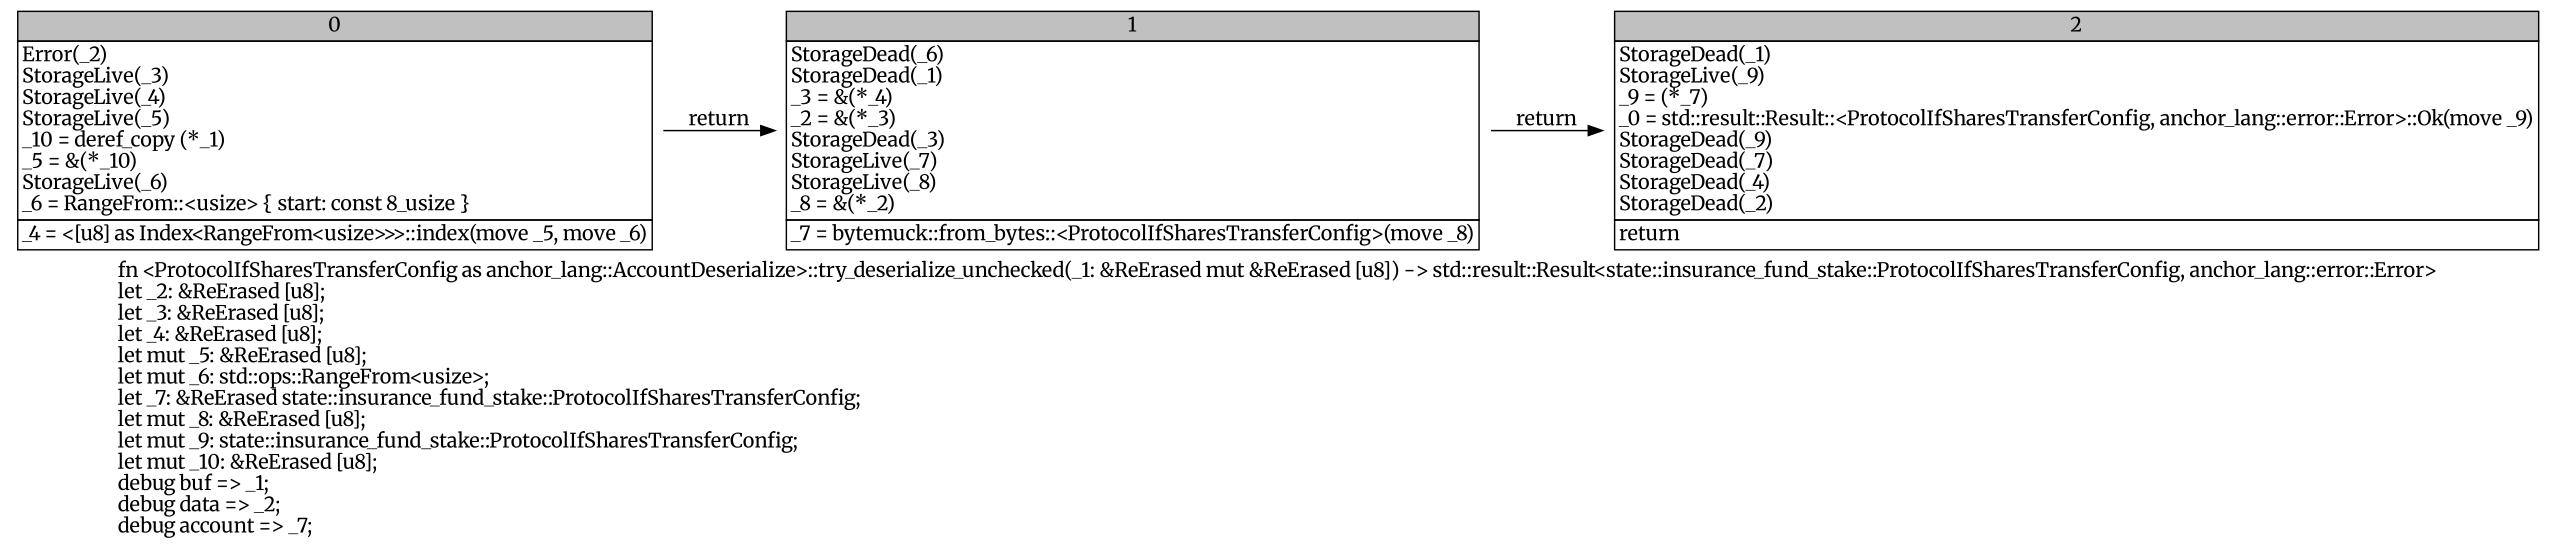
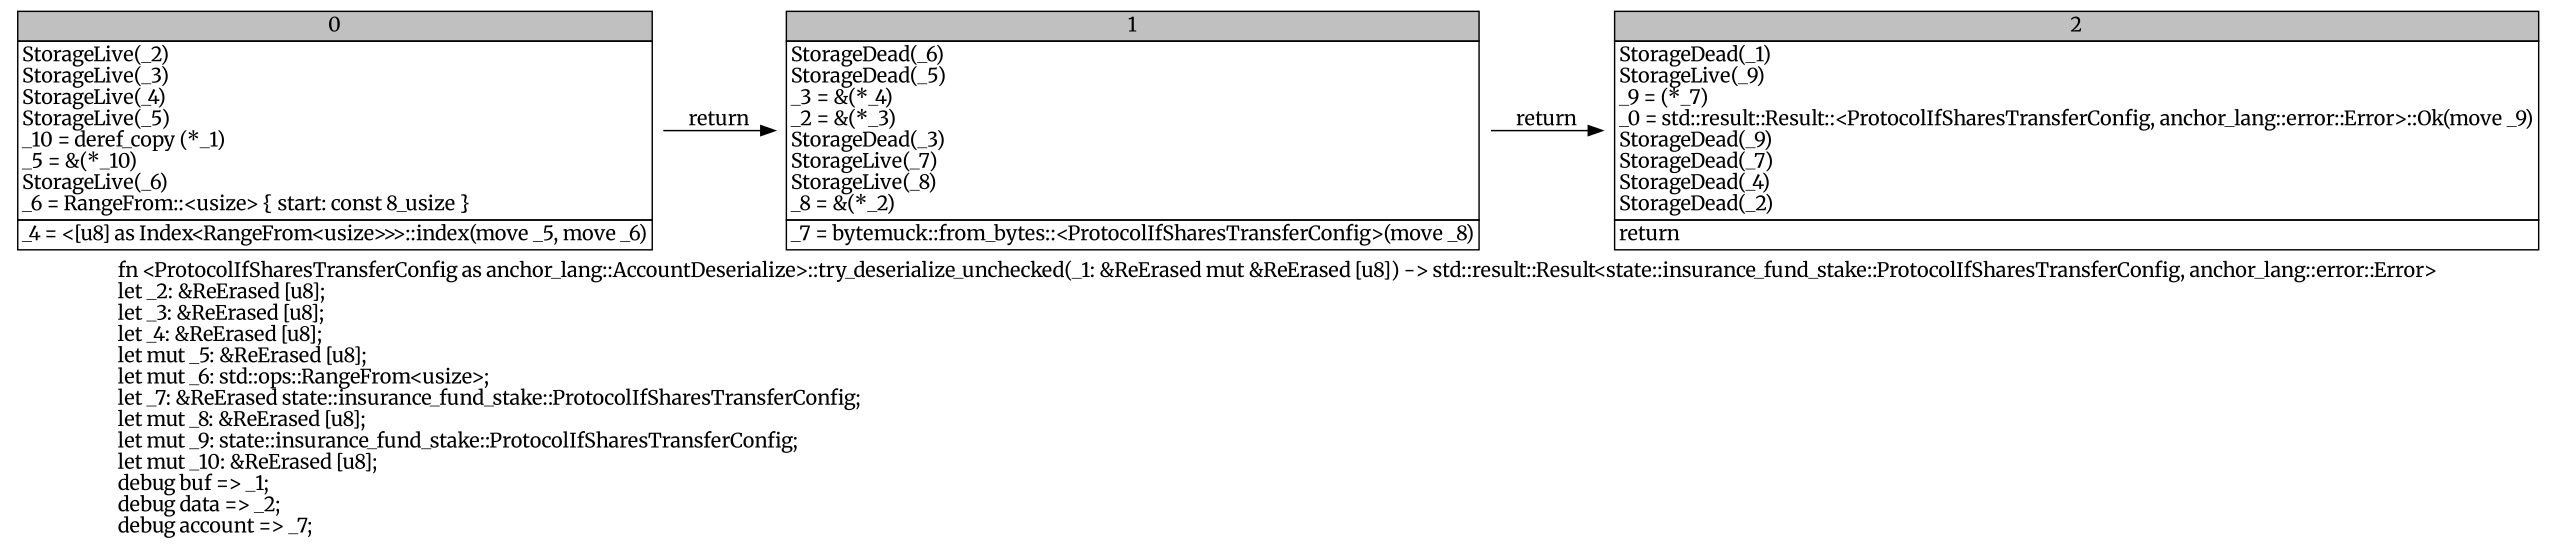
(65, 55) -> (96, 55)
(867, 77) -> (869, 77)
